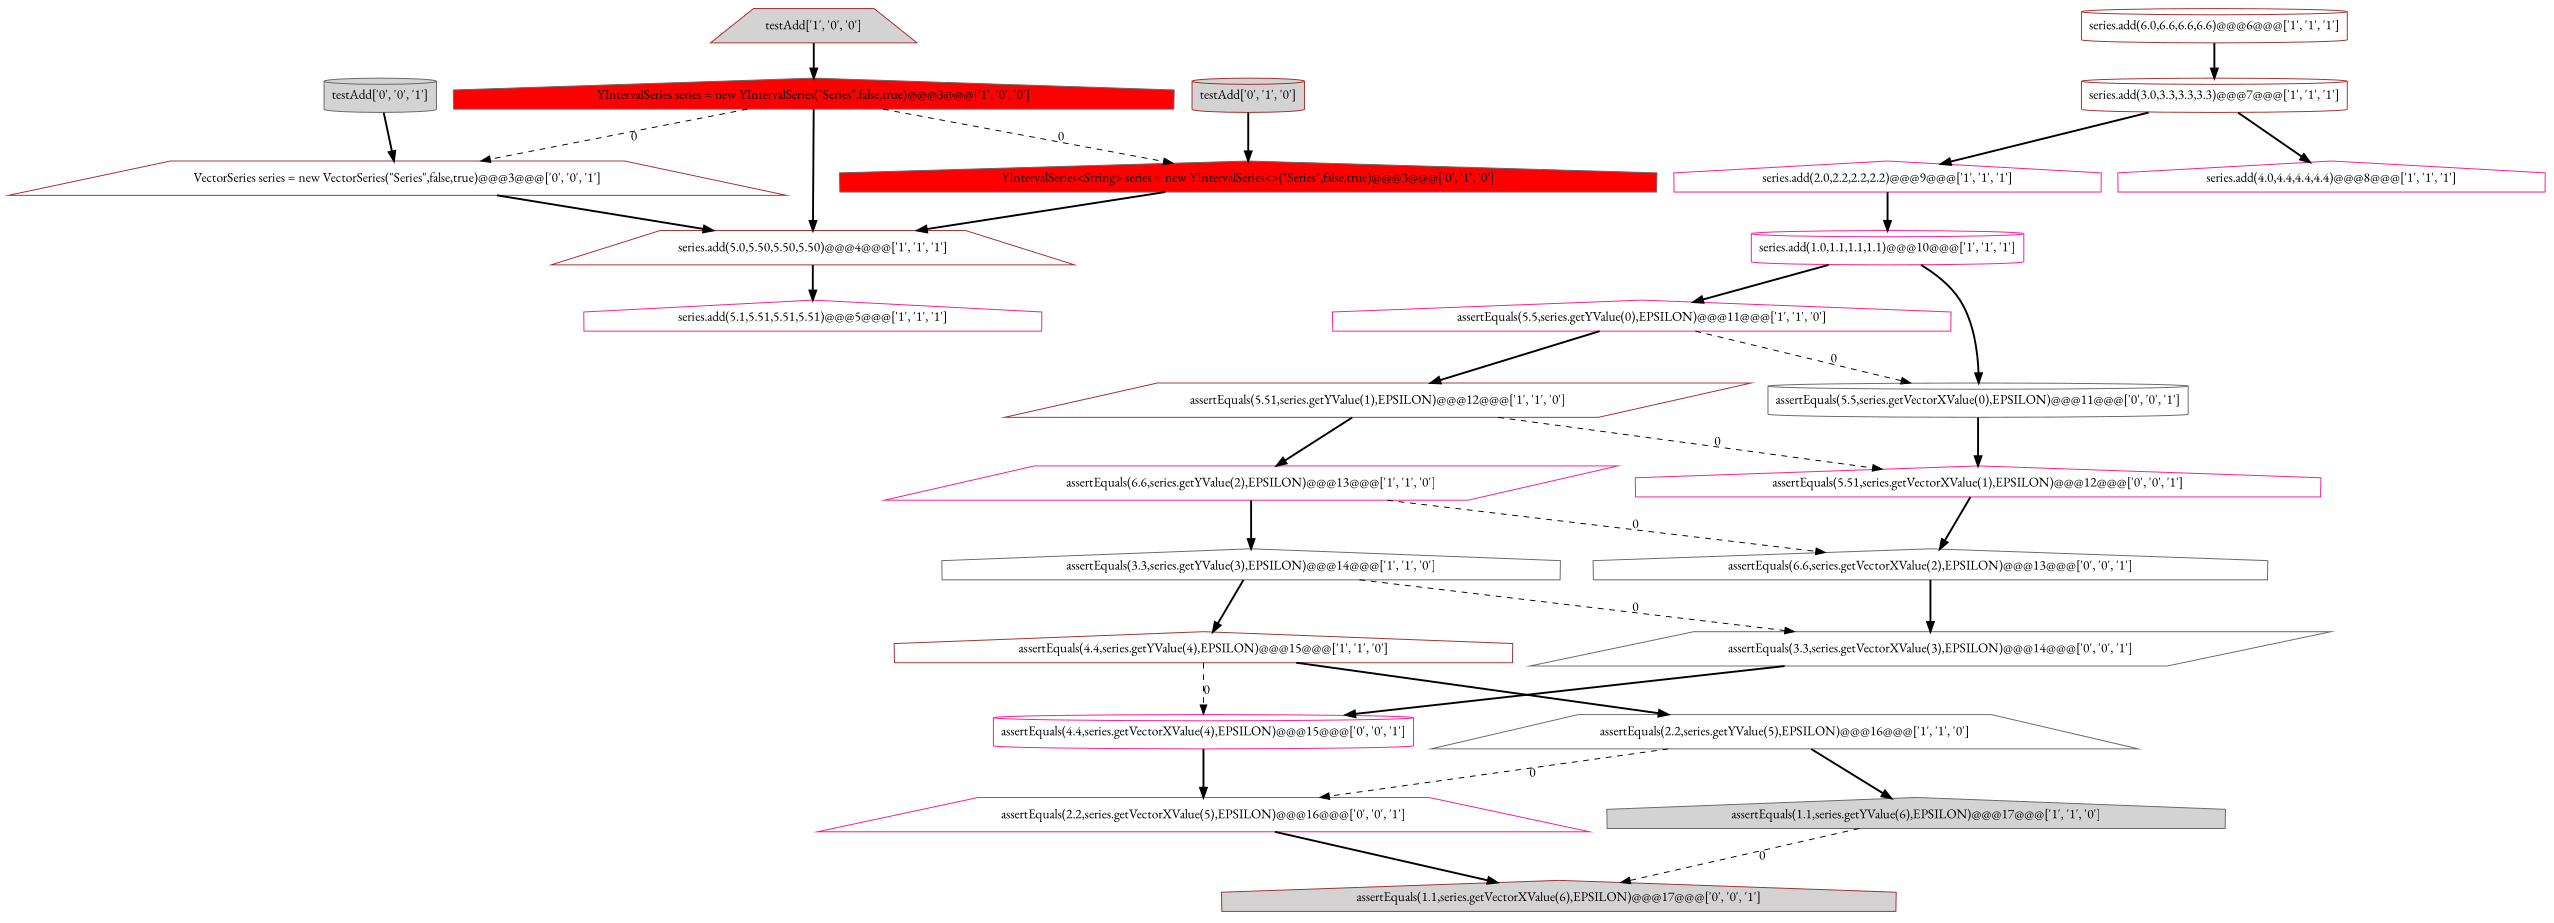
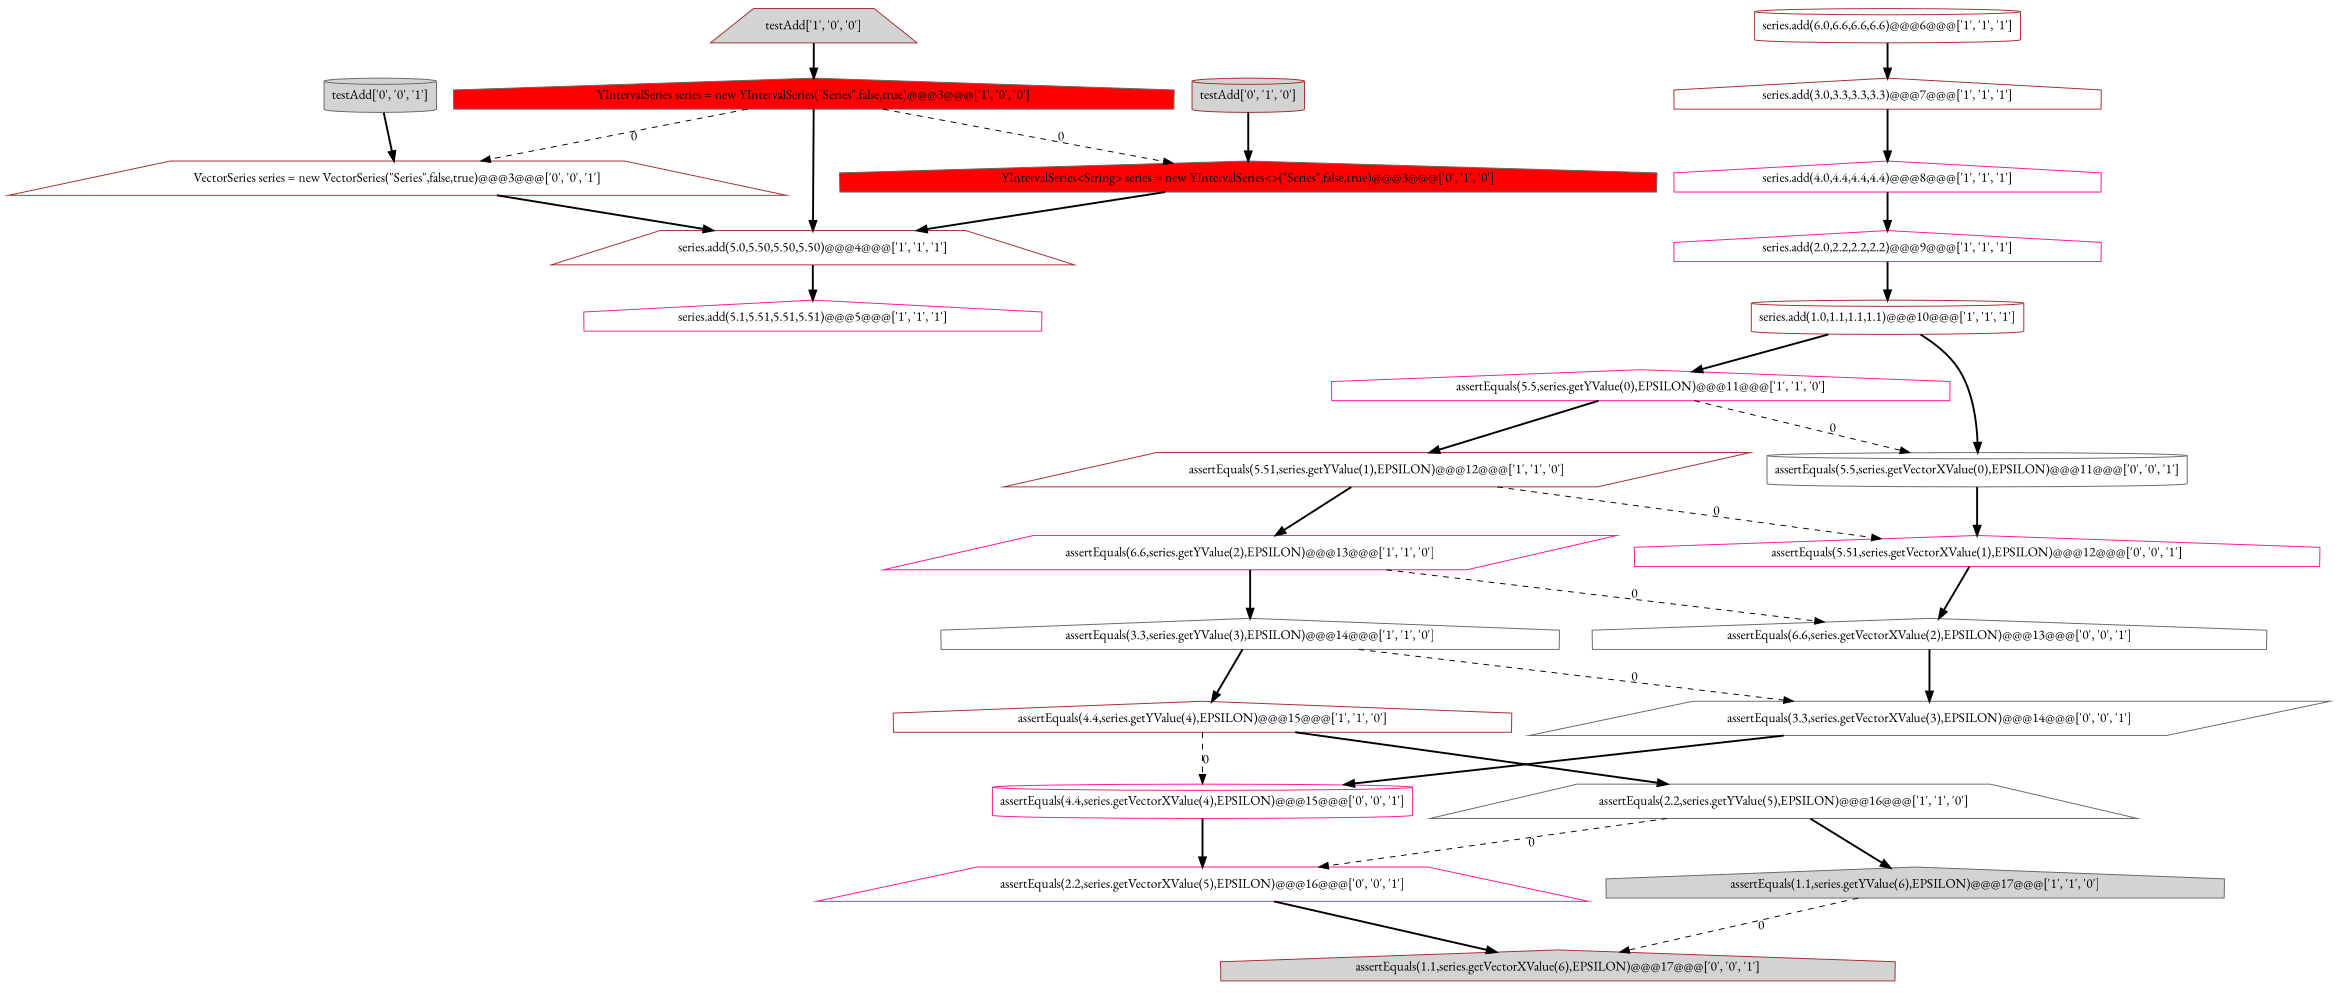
(2214, 95) -> (1888, 95)
(2050, 137) -> (1888, 206)
(1888, 248) -> (1888, 317)
